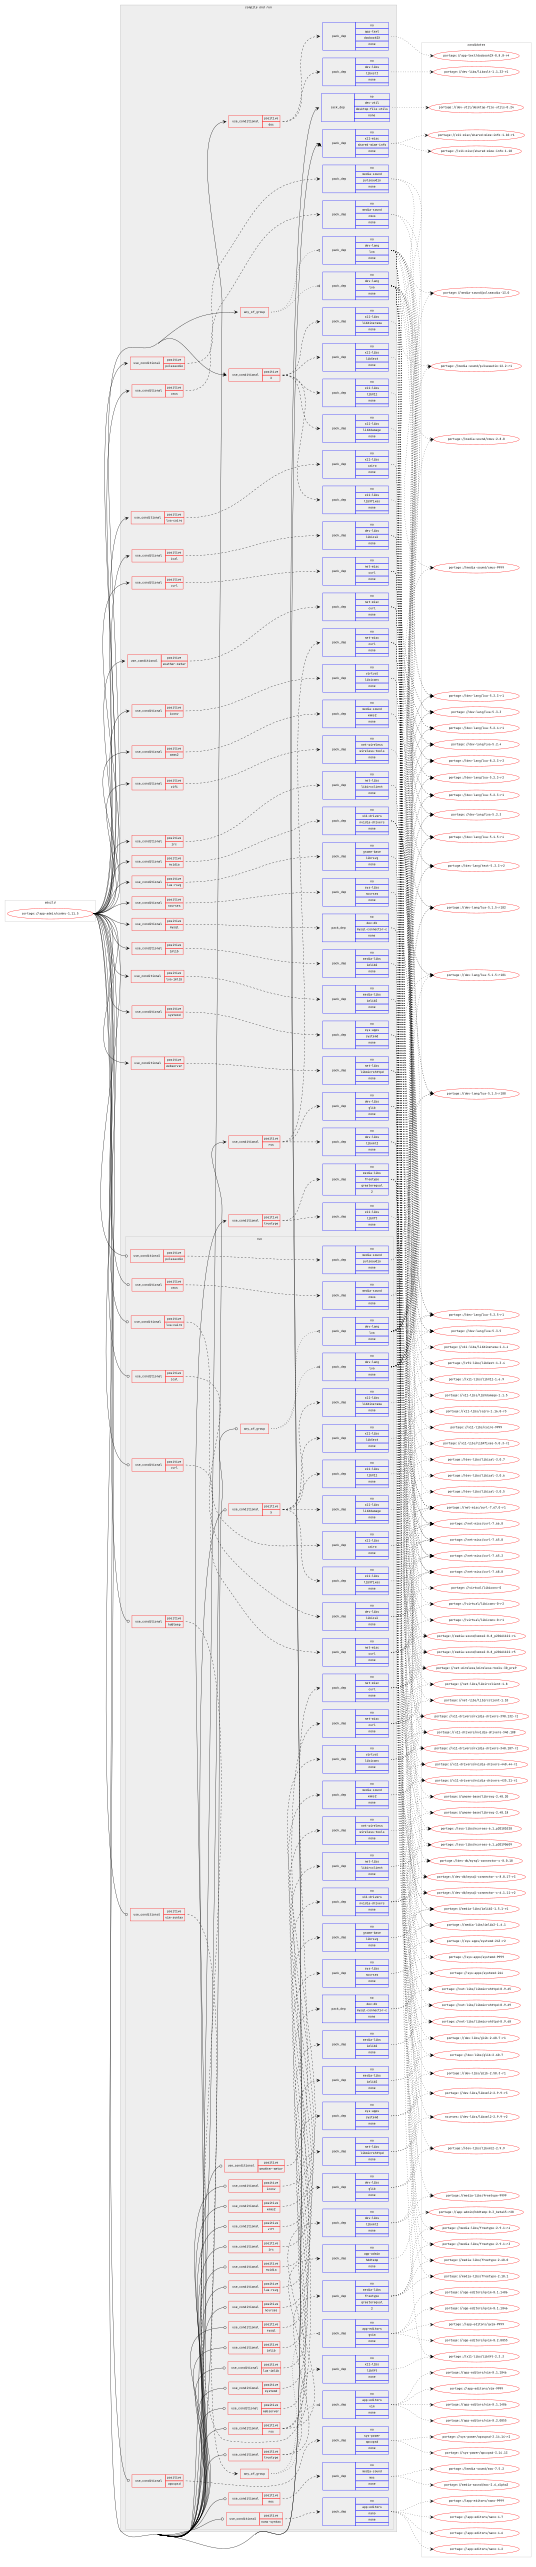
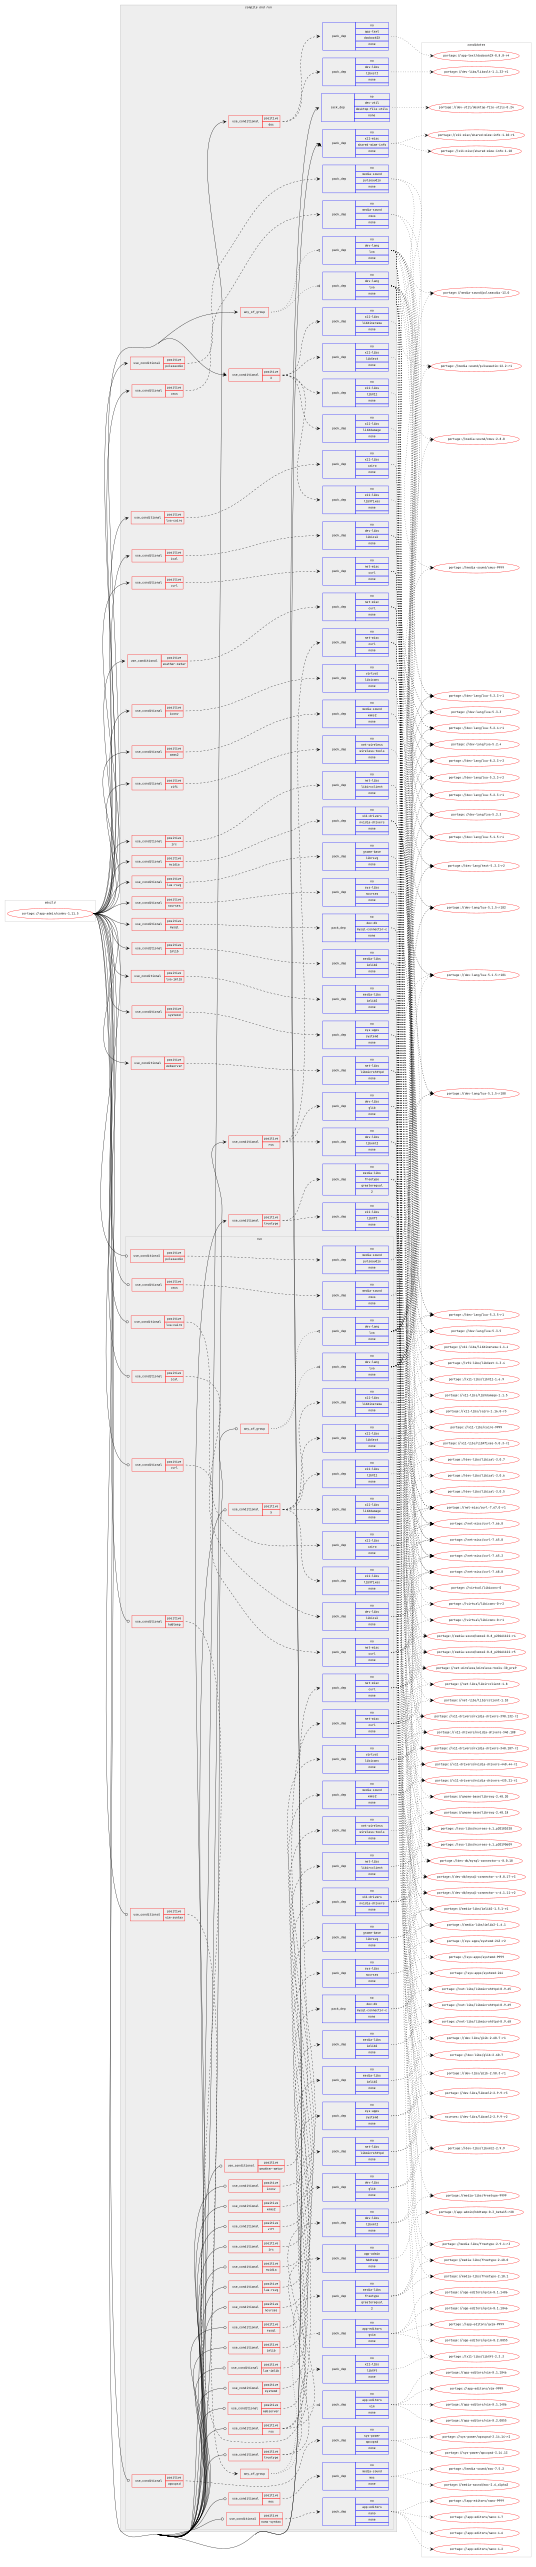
(476, 2228) -> none
